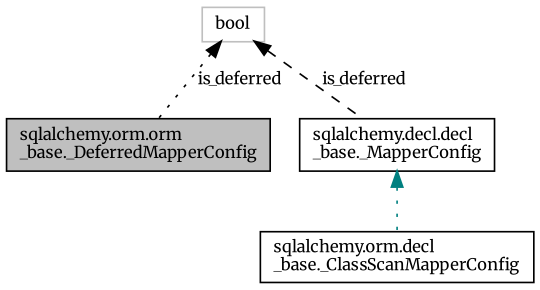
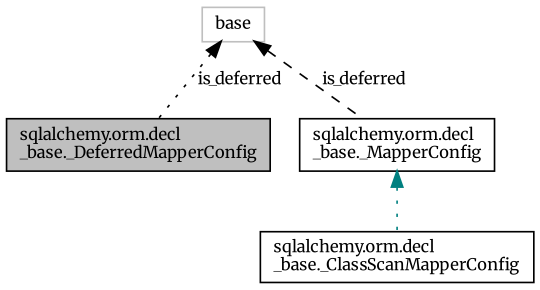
(233, 25) -> (233, 25)
(138, 145) -> (138, 145)
(397, 145) -> (397, 145)
